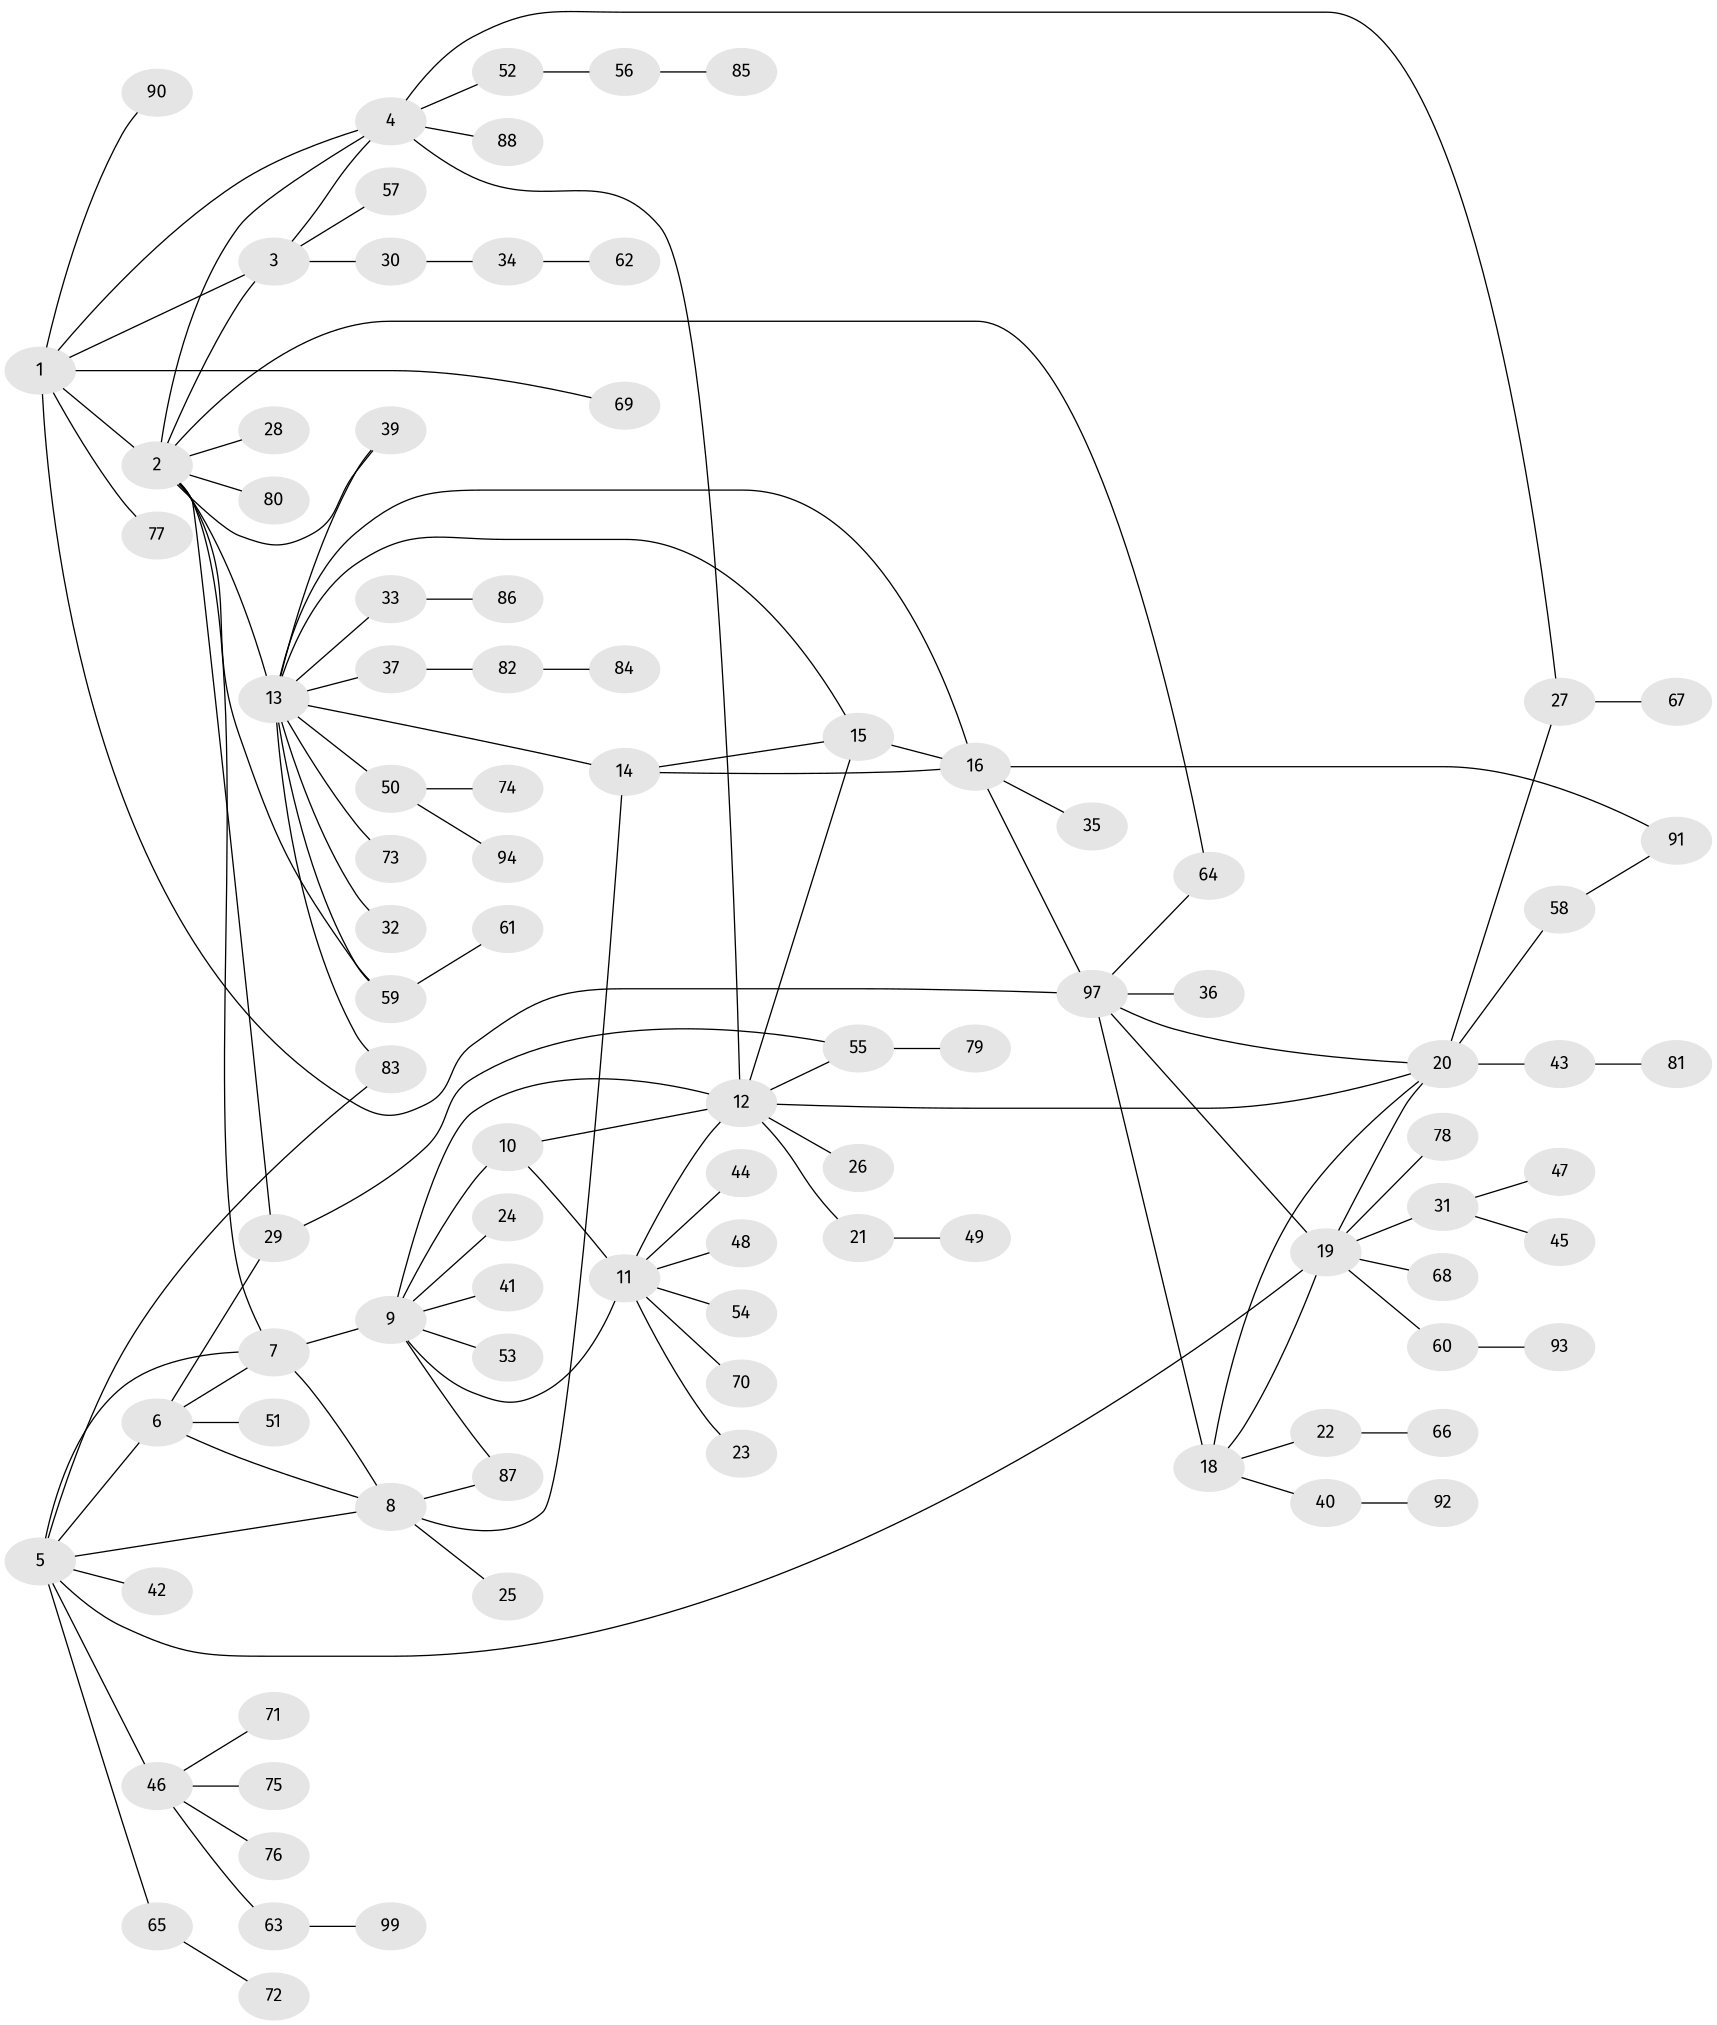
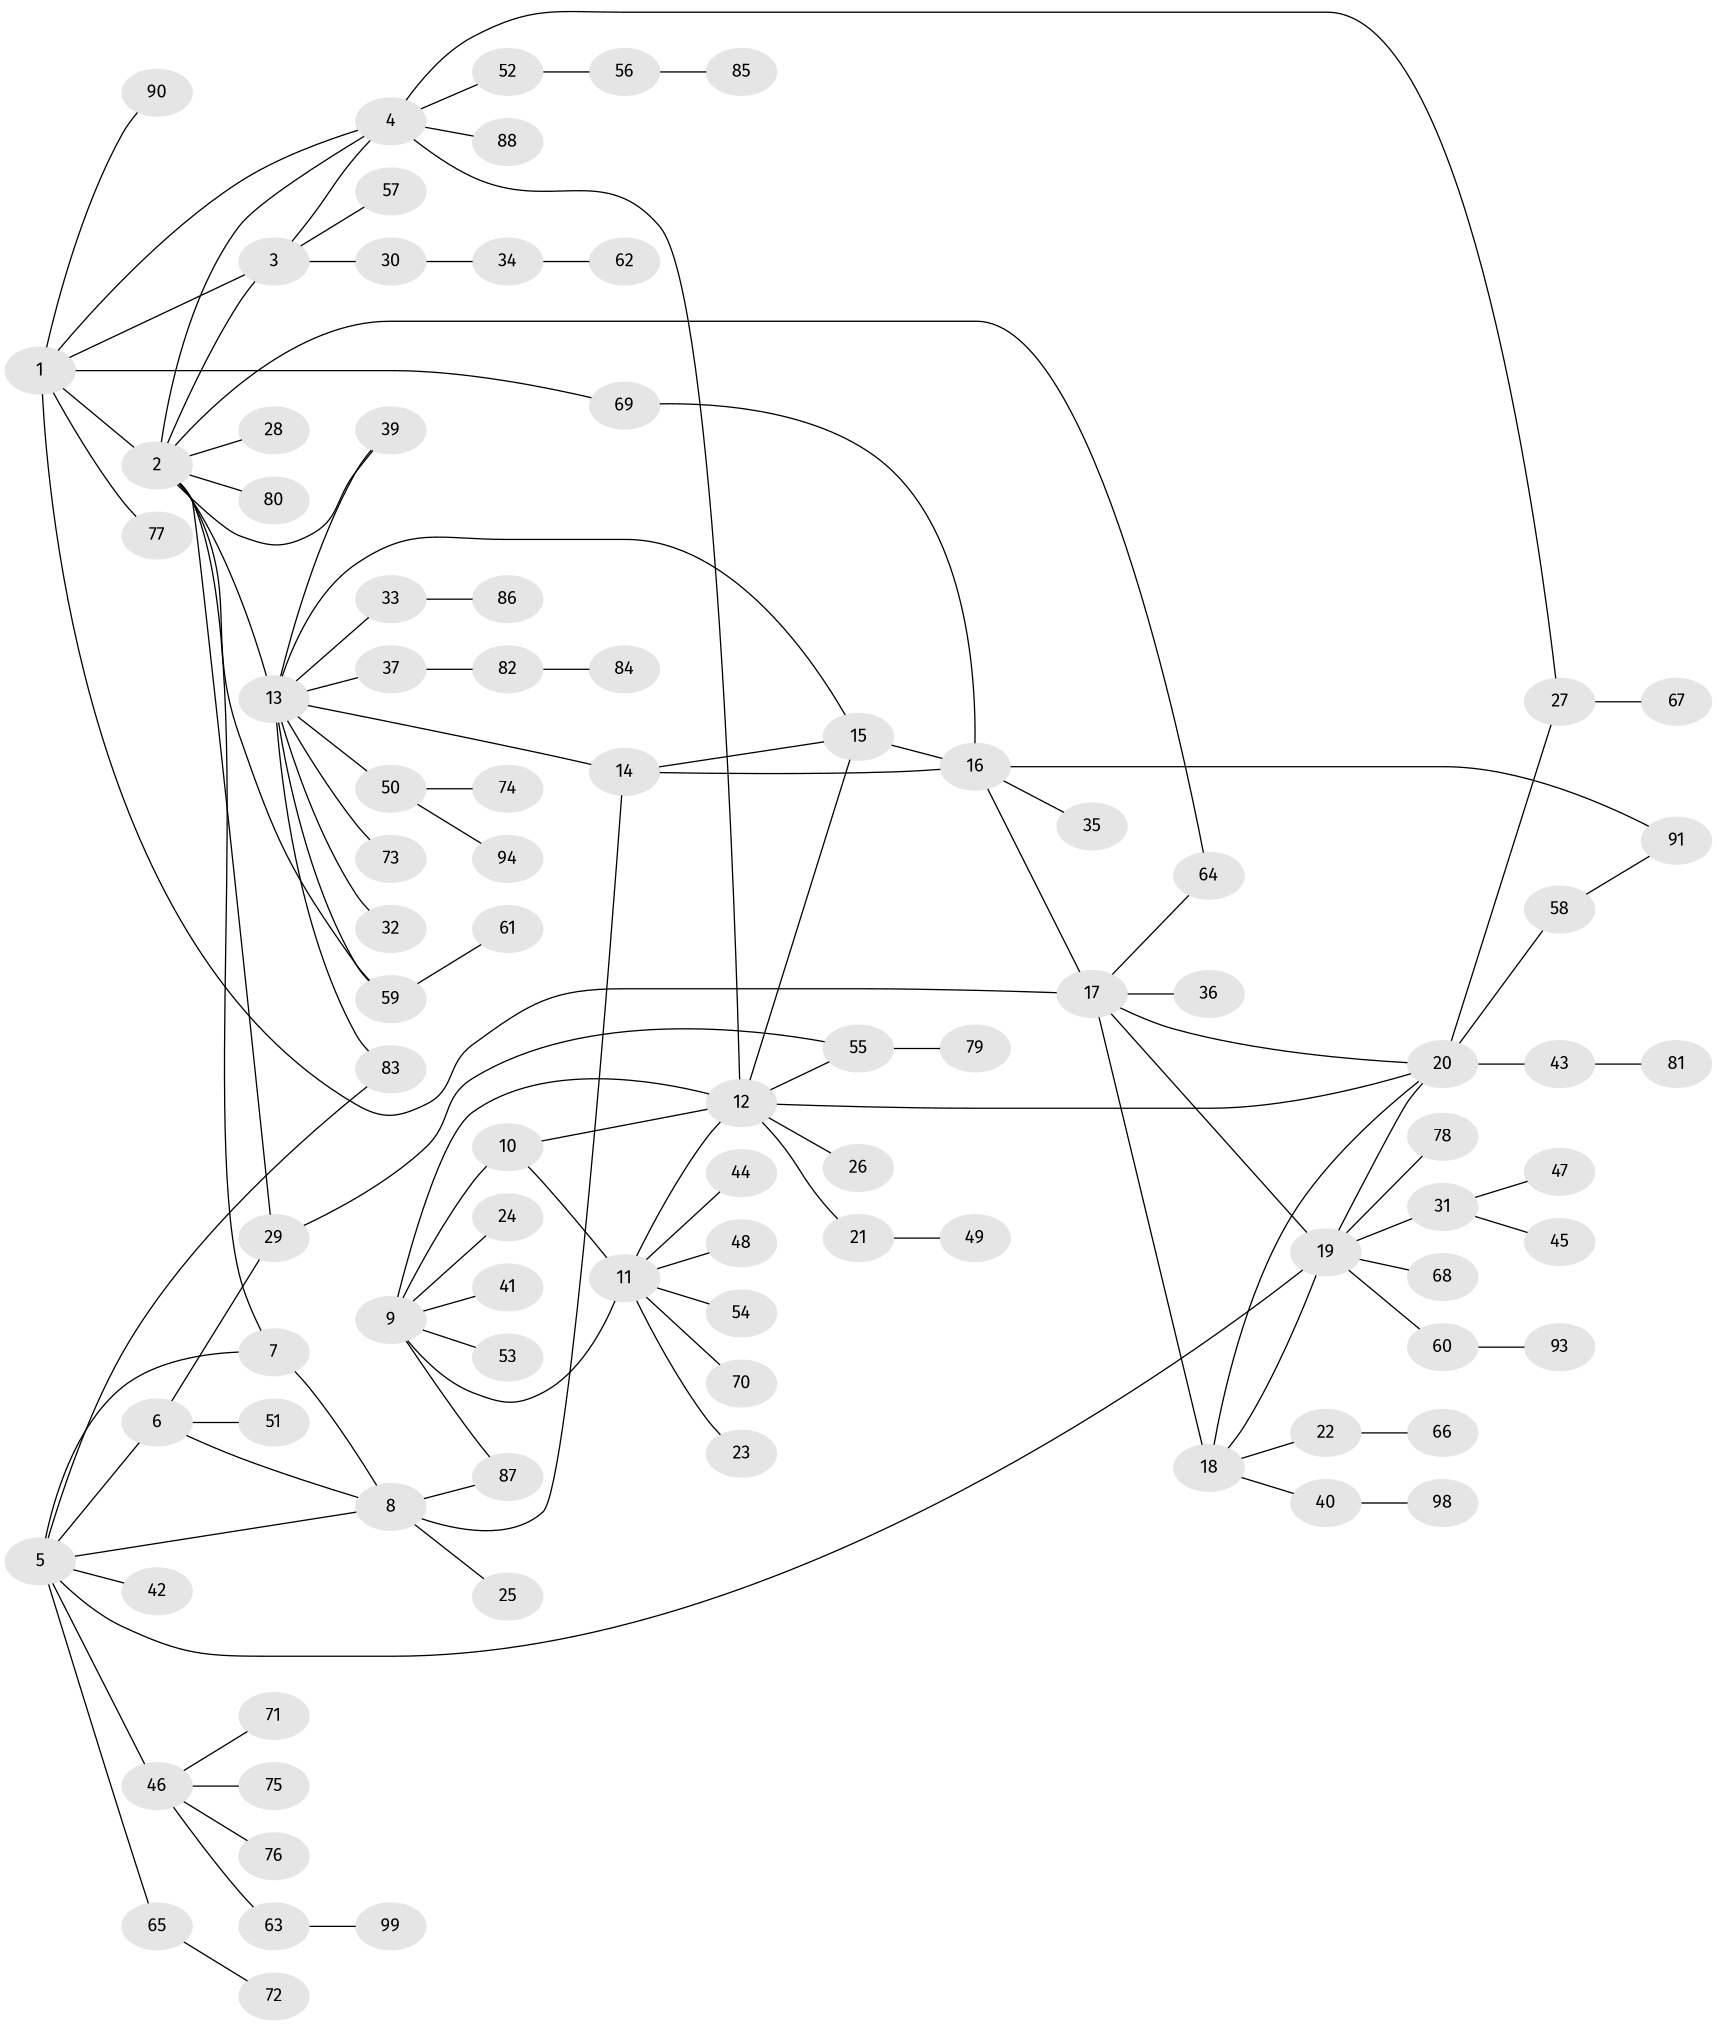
(641, 490) -> (907, 488)
(1092, 994) -> (1092, 994)
(332, 1336) -> none
(216, 1387) -> none
(1443, 1503) -> (1443, 1503)
